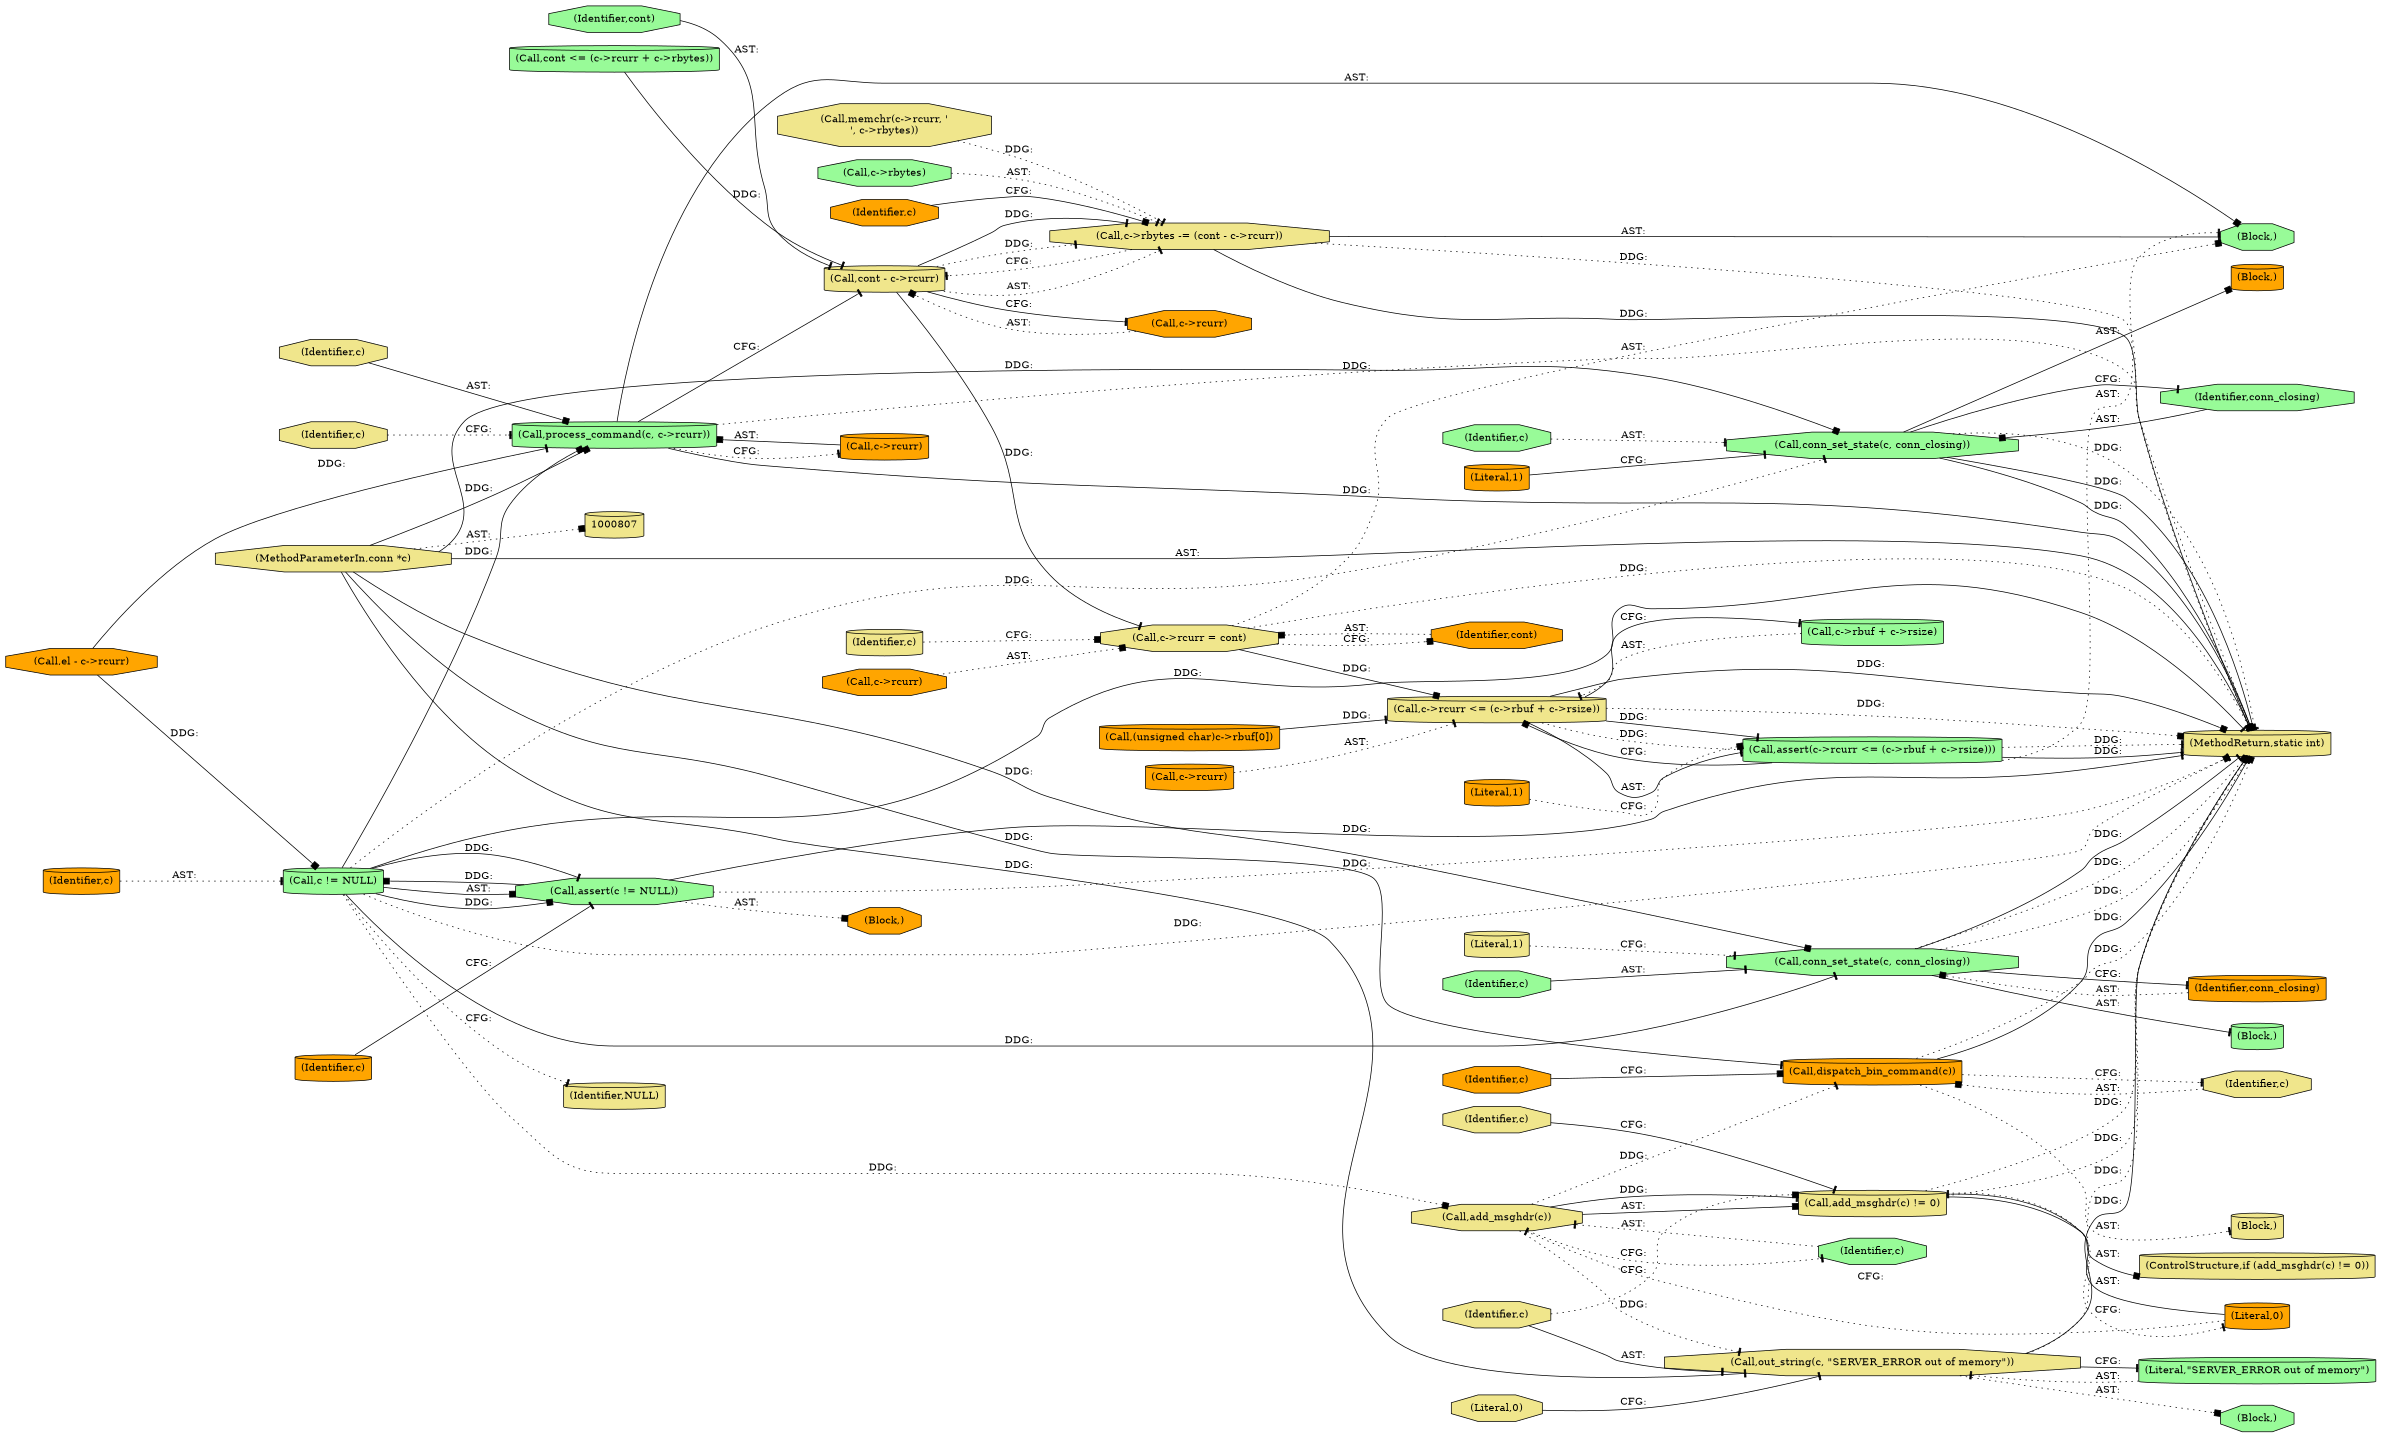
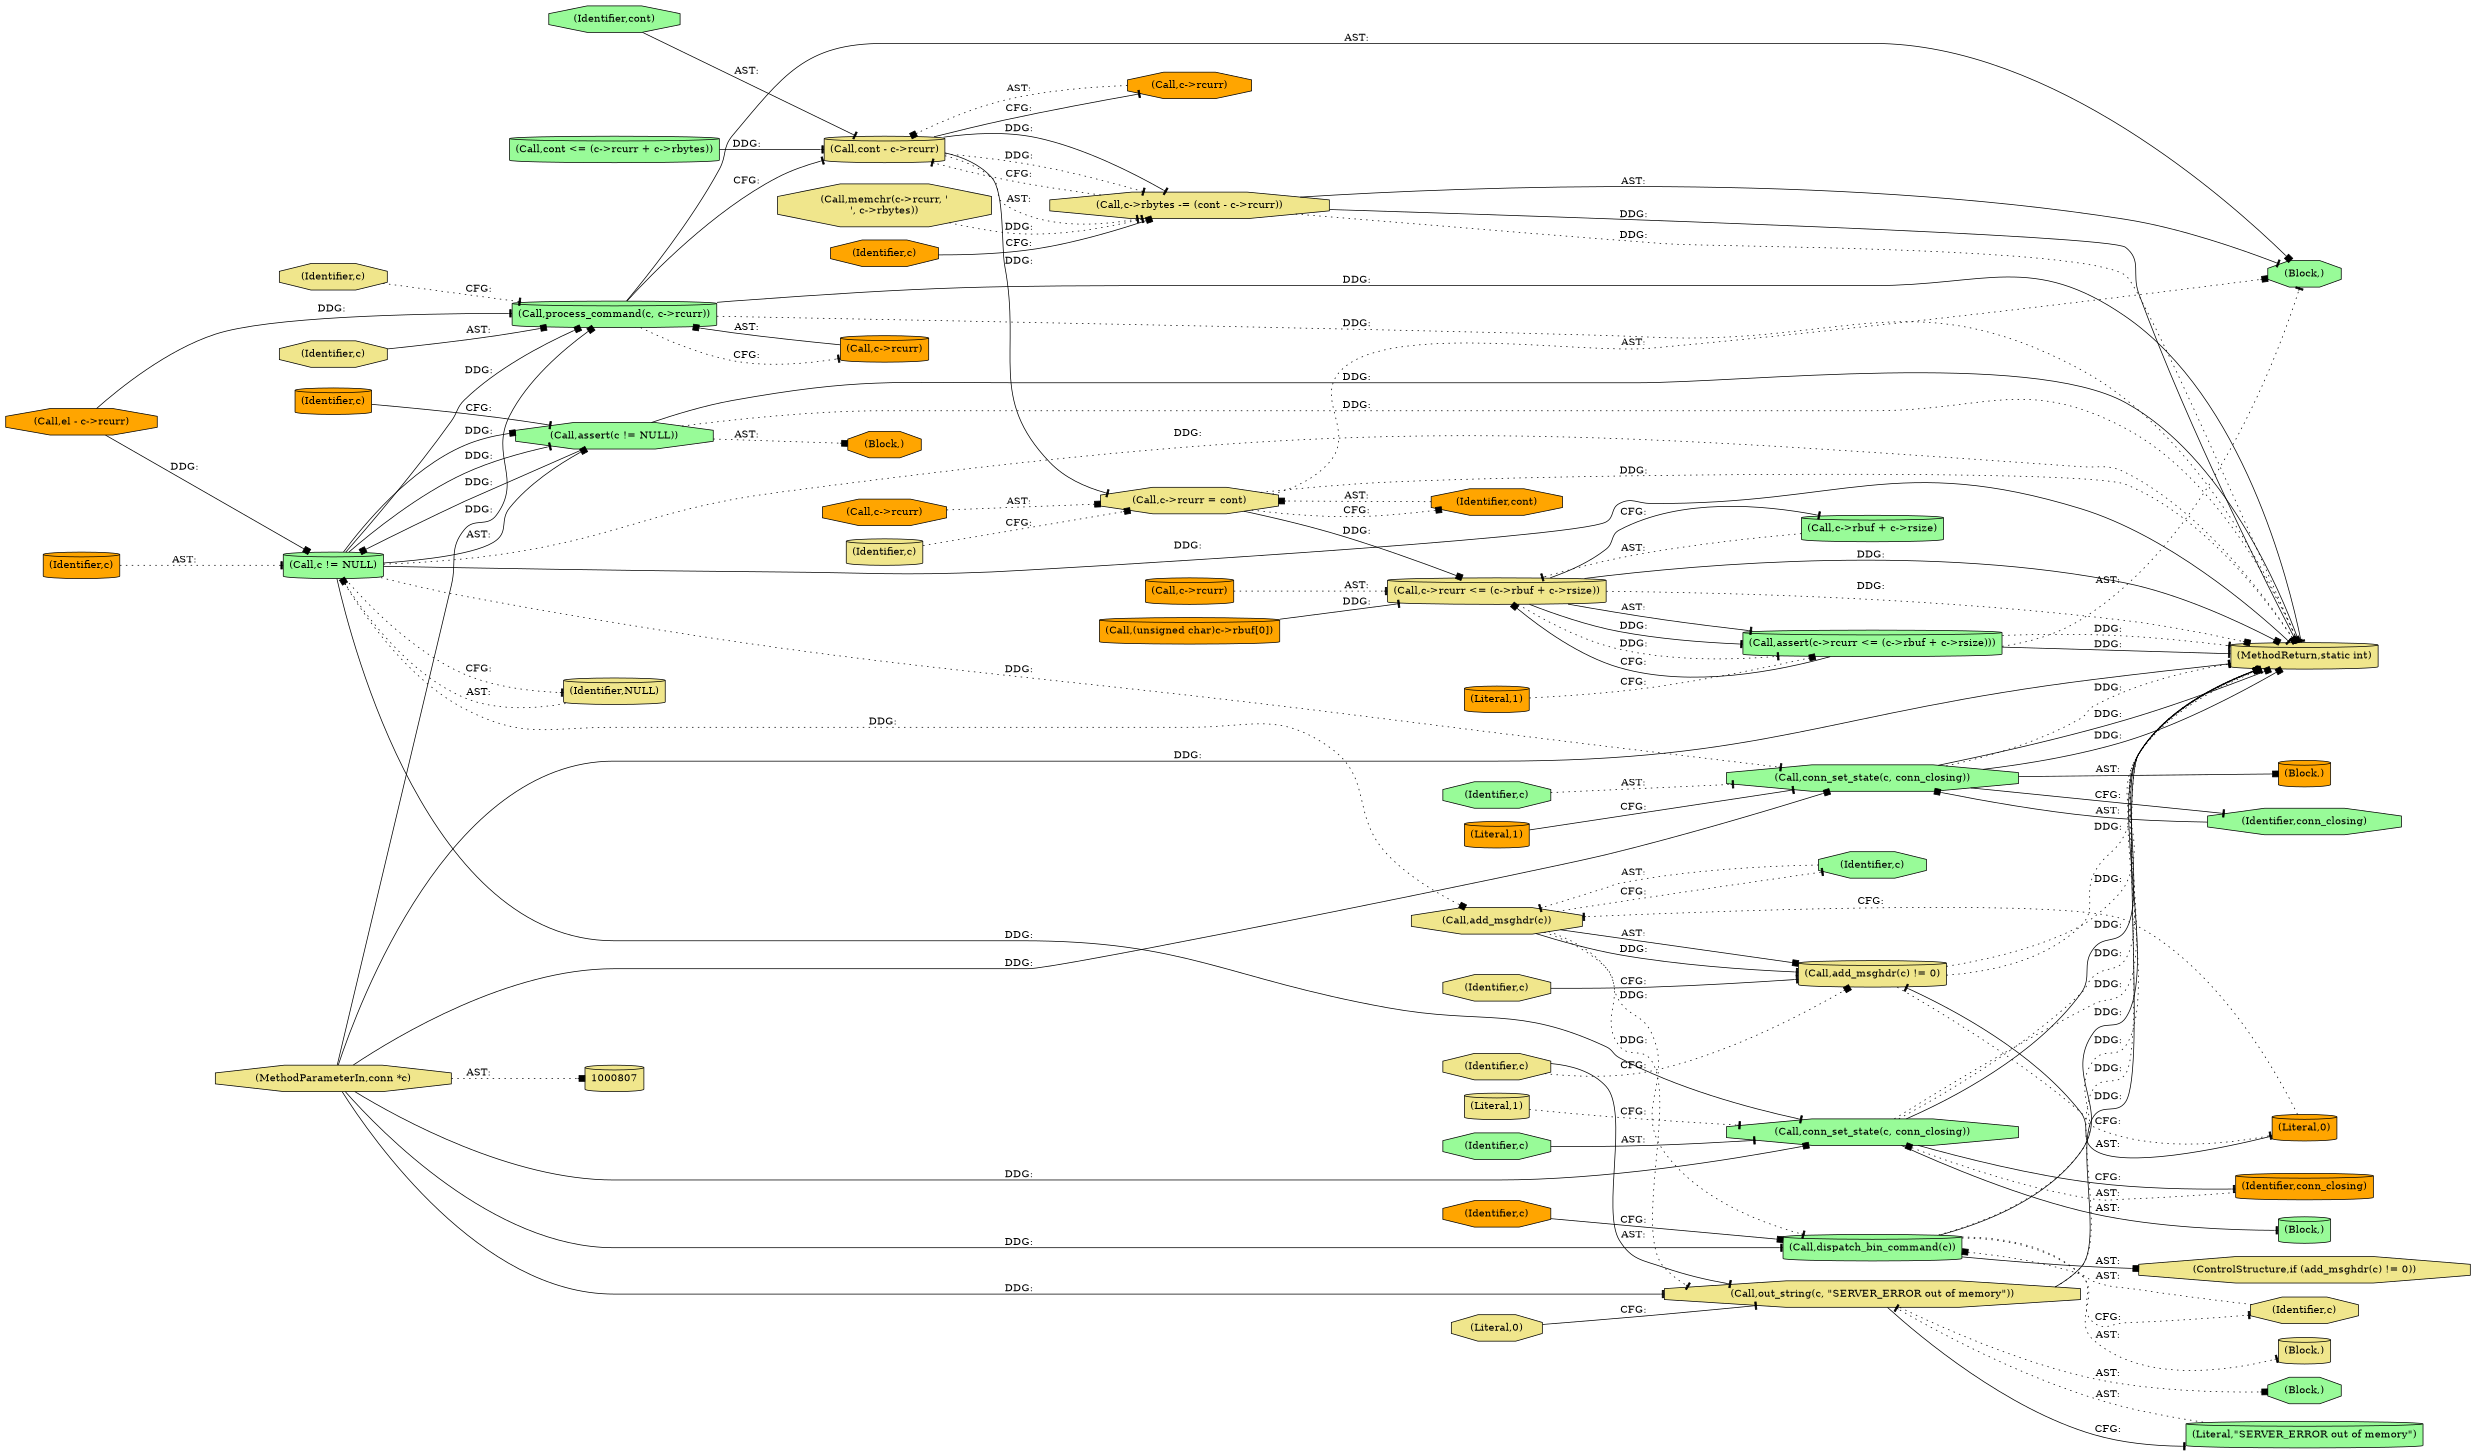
(885, 173) -> none
(1190, 553) -> (1190, 756)
none -> (437, 682)
(1872, 1072) -> (1872, 1248)
(2051, 1215) -> (2089, 1267)
(2257, 1266) -> (2305, 1270)
